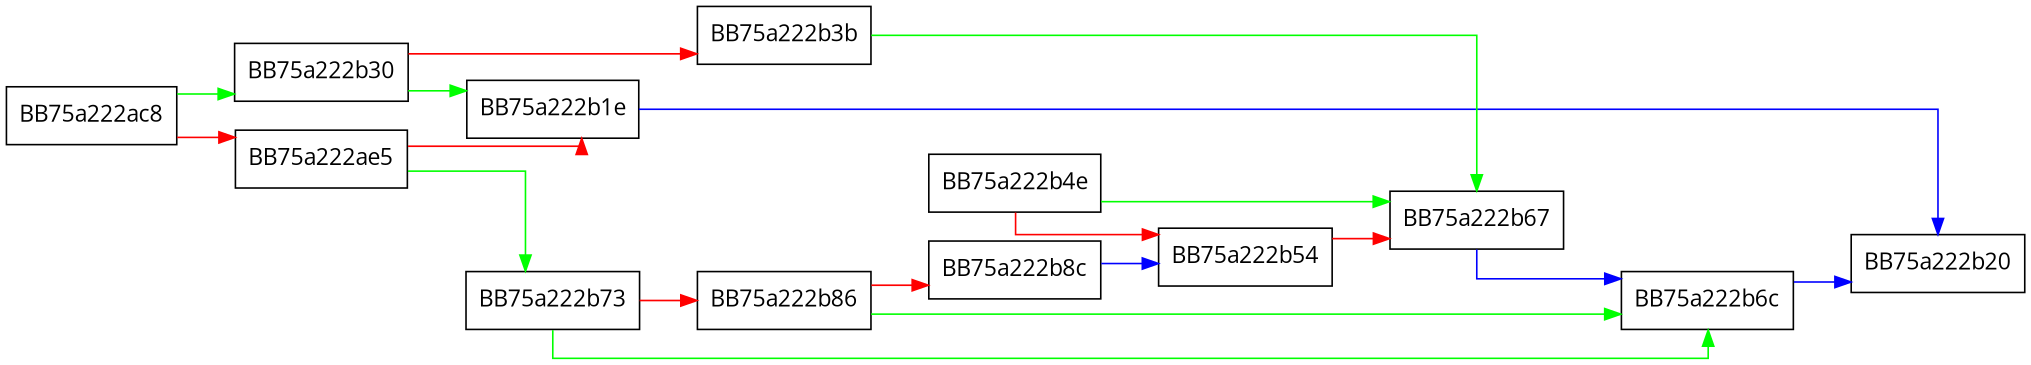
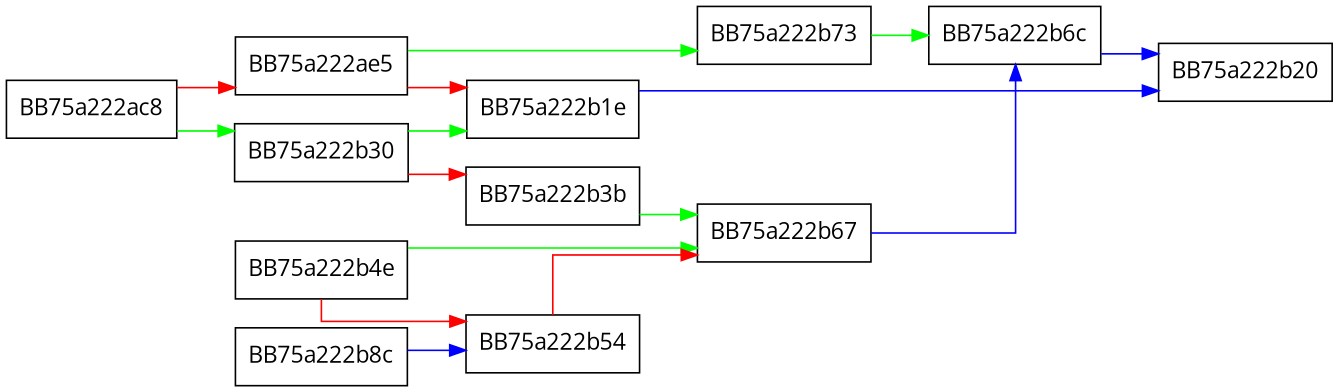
(784, 300) -> none
